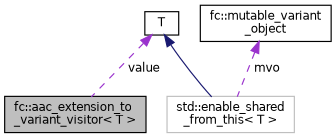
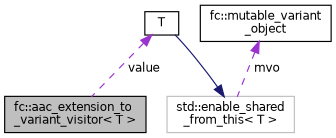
(190, 72) -> (197, 60)
